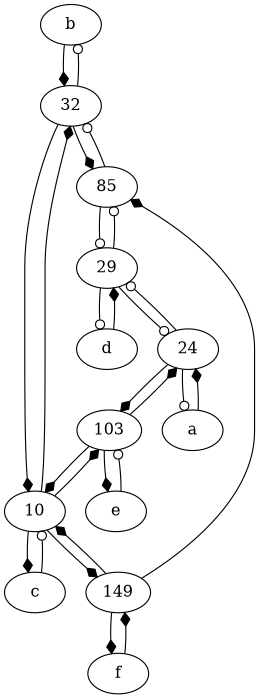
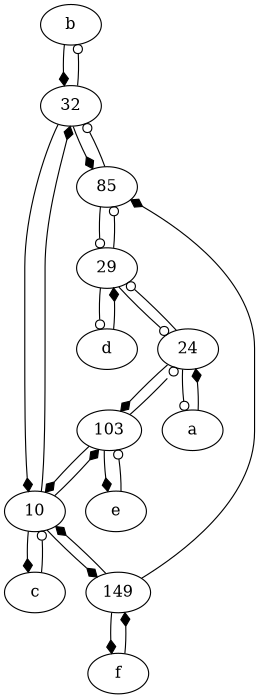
(149, 397) -> (149, 397)
